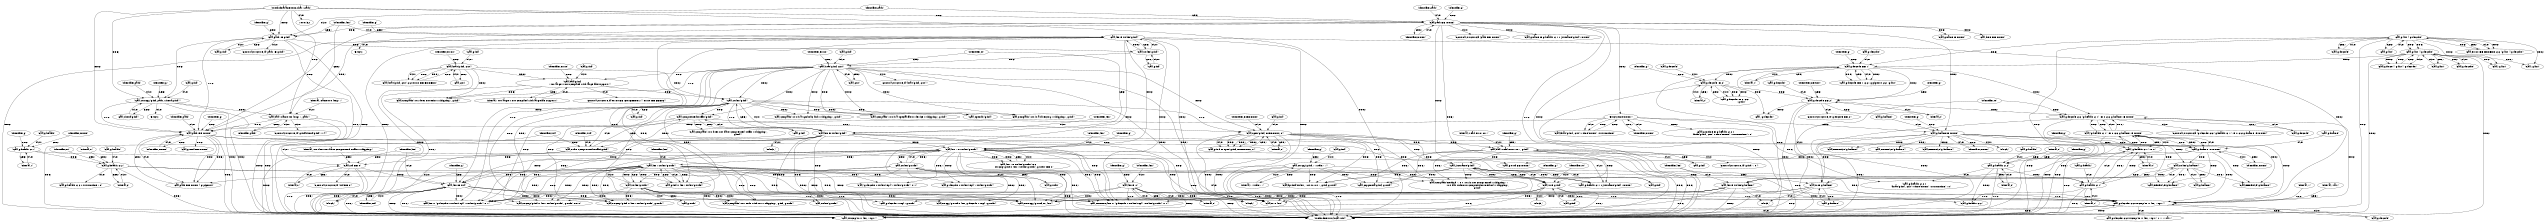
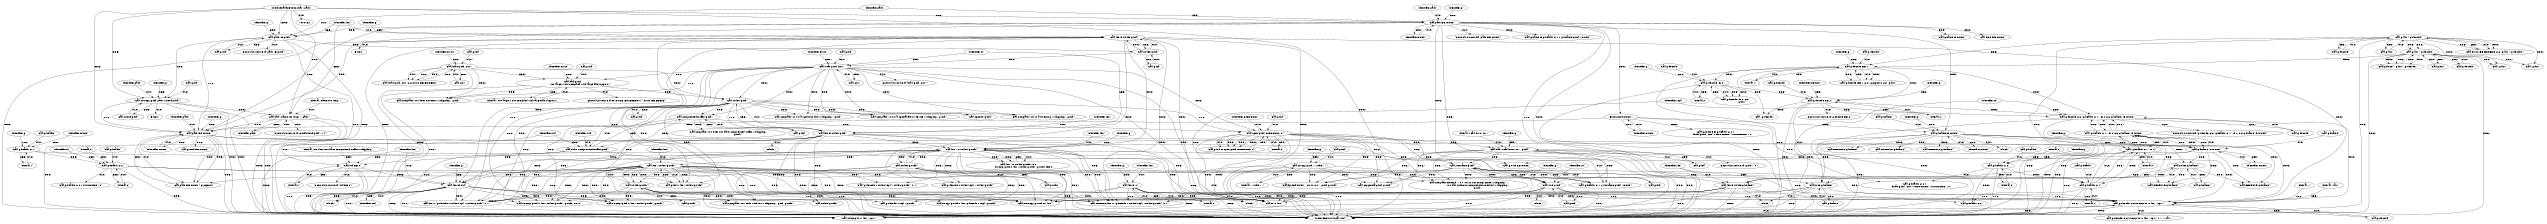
none -> (1673, 101)
(1584, 133) -> none
